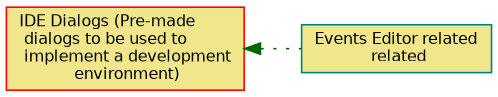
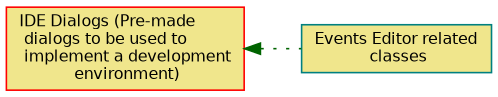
(397, 49) -> (397, 49)
